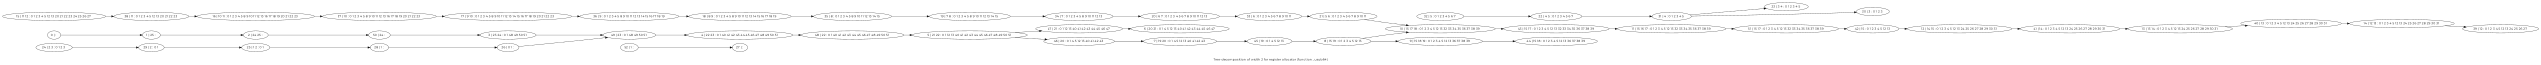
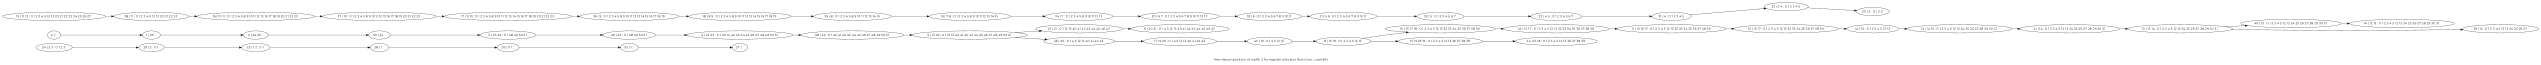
(1773, 15) -> (1831, 9)
(1385, 23) -> (1396, 16)
(2455, 26) -> (2346, 30)
(562, 42) -> (569, 47)
